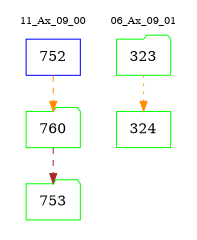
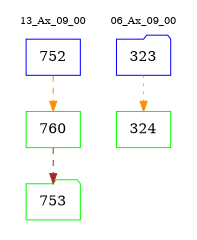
(53, 22) -> (53, 22)
(144, 22) -> (144, 22)
(144, 57) -> (144, 57)
(53, 130) -> (53, 130)
